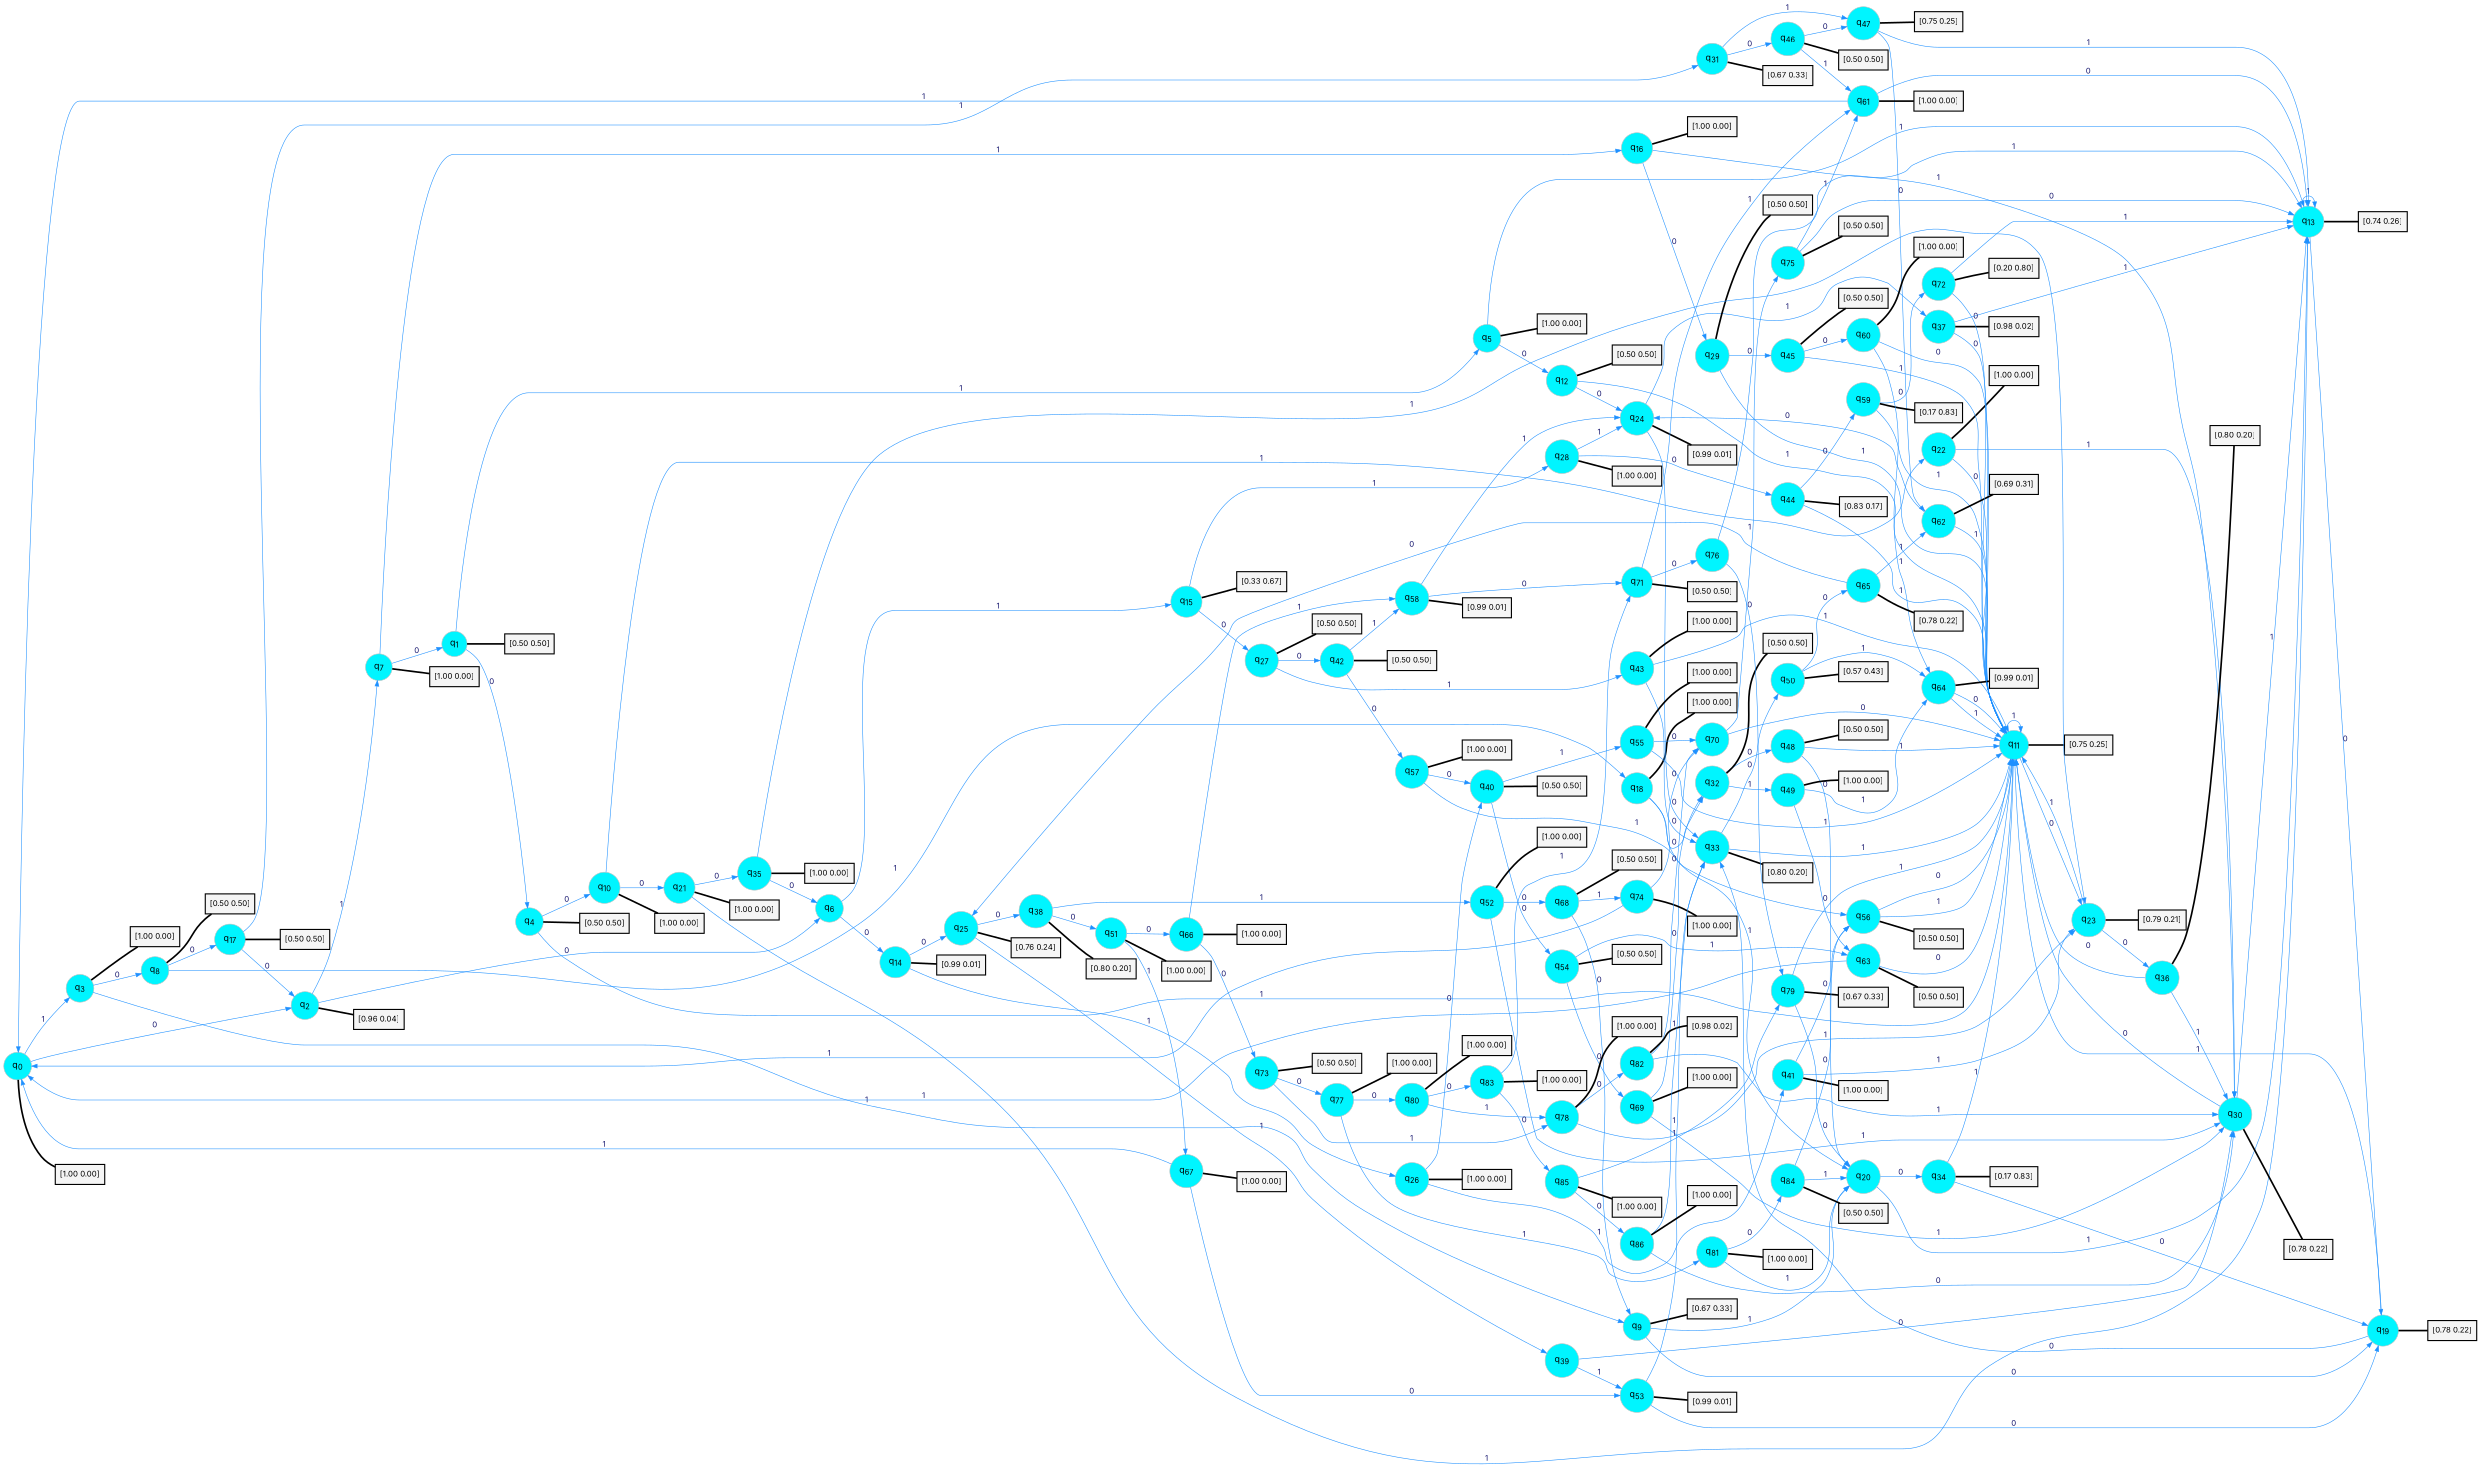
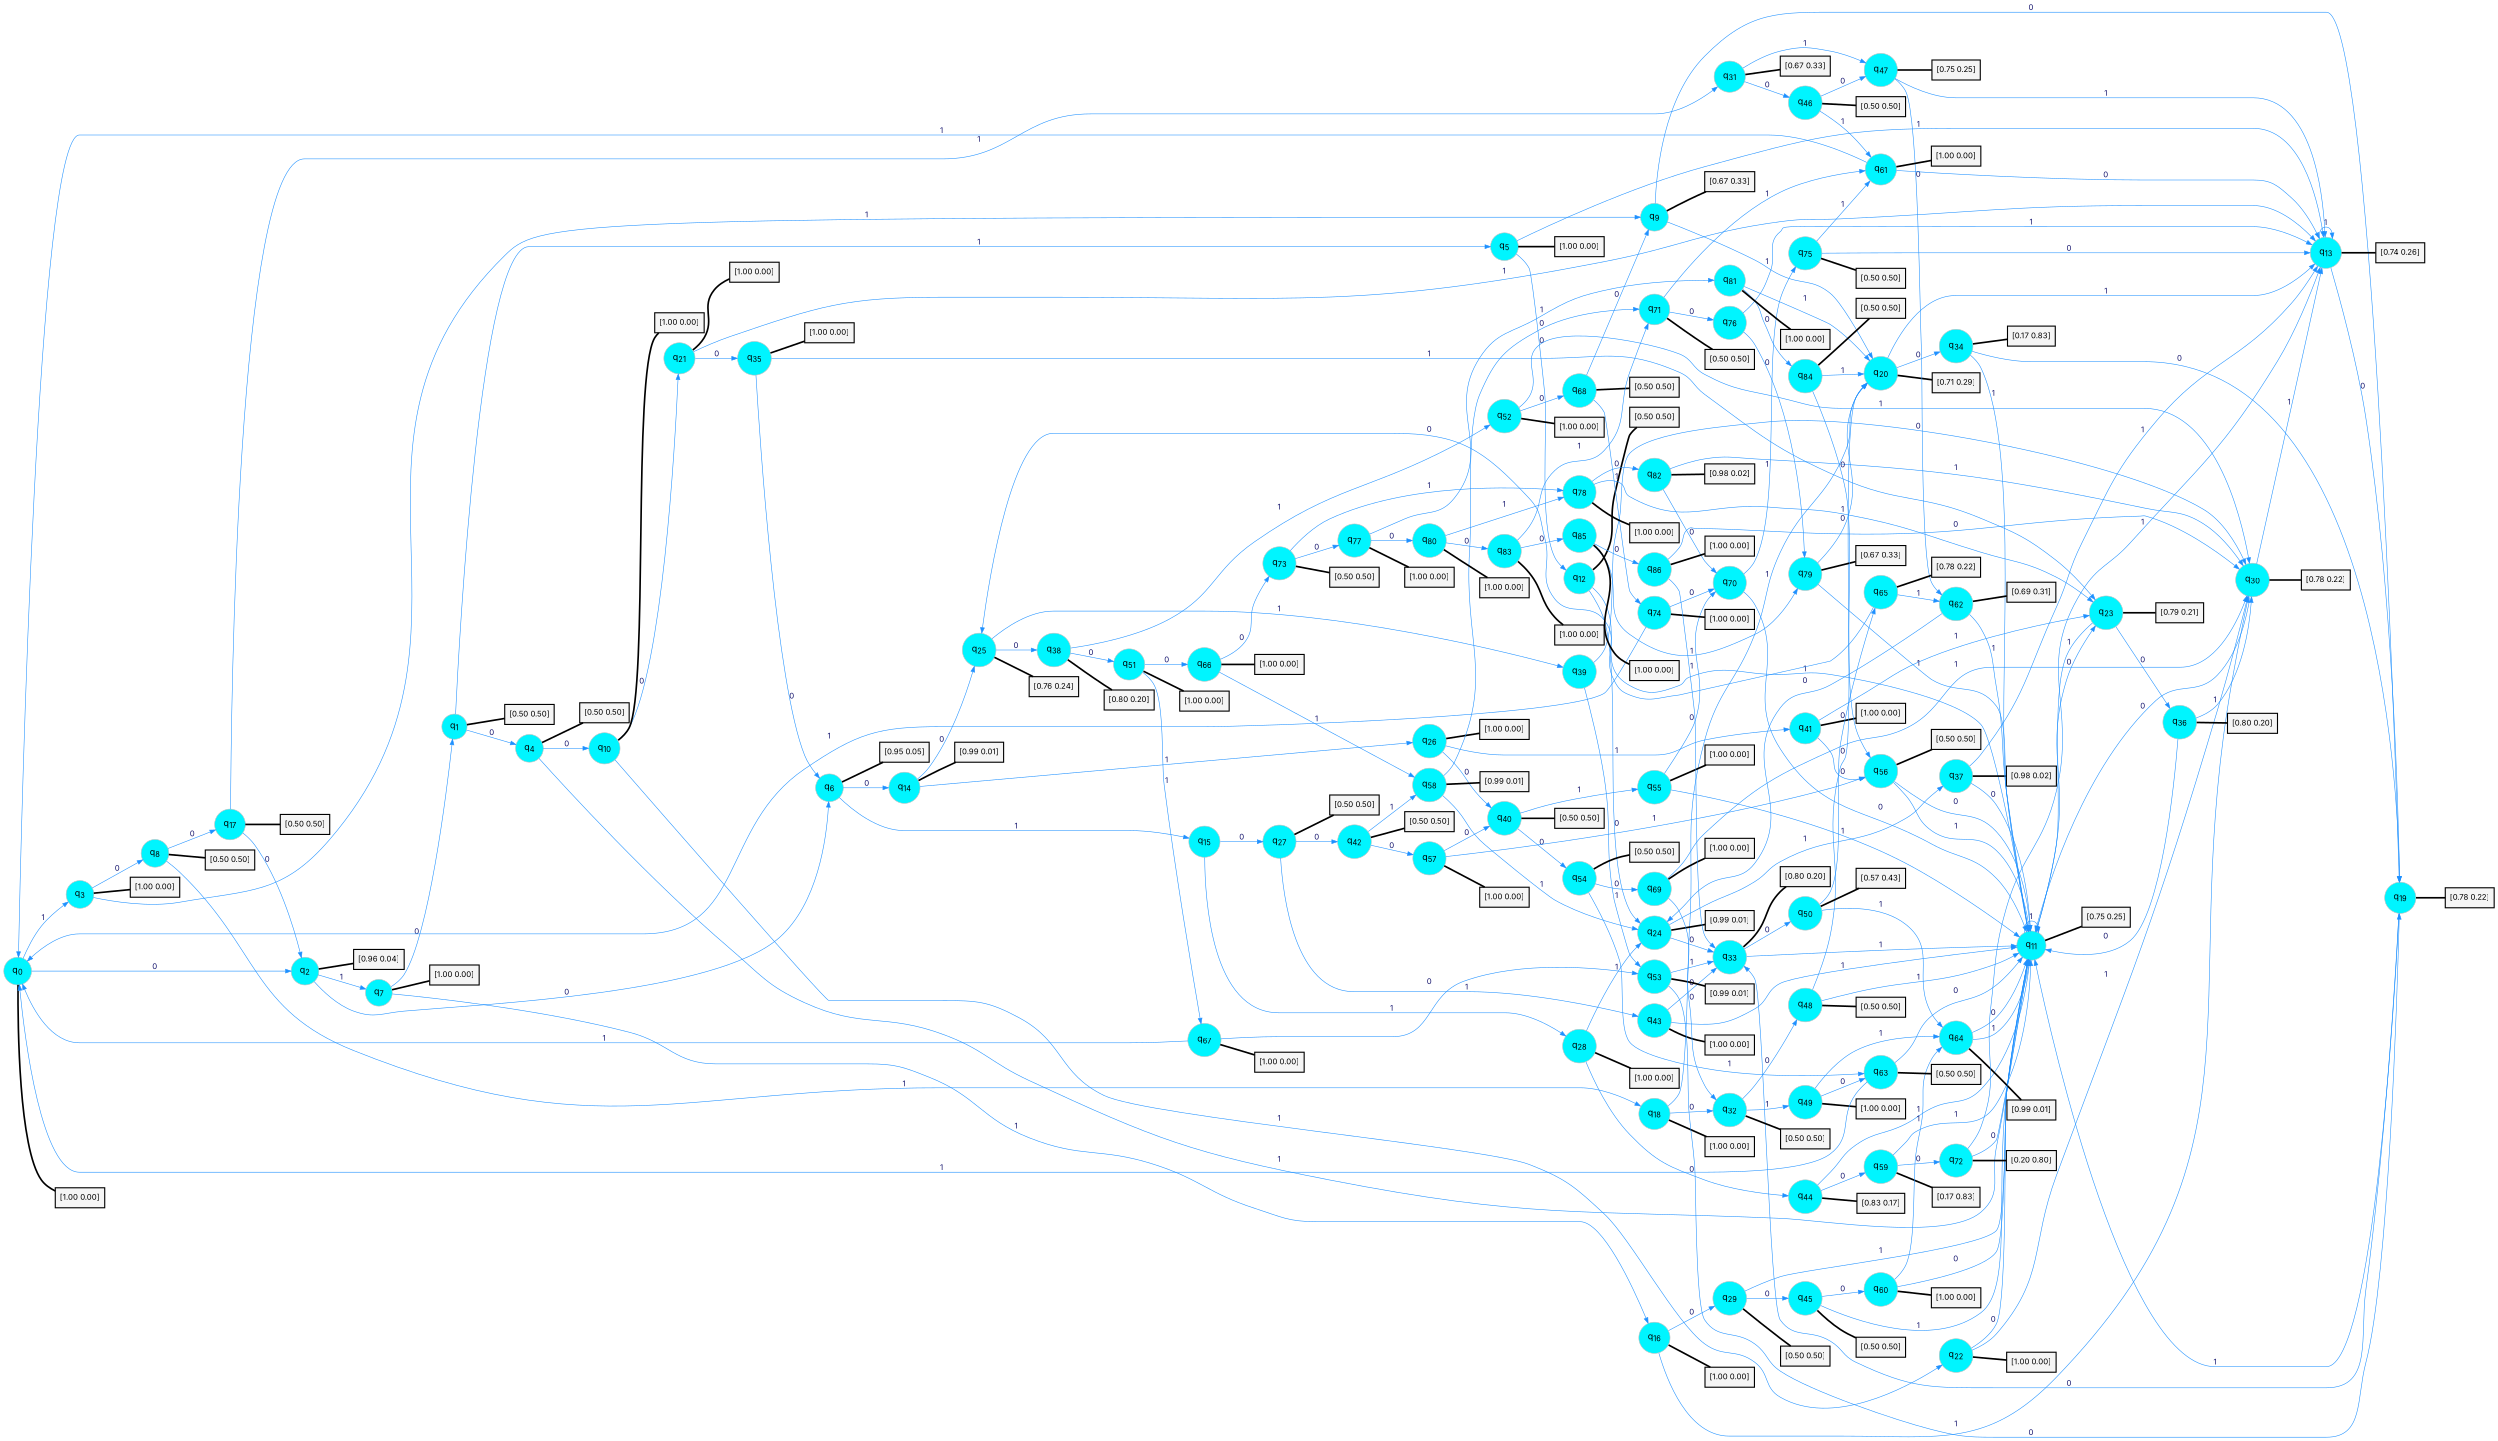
none -> (1956, 383)
(1262, 582) -> none
none -> (904, 752)
